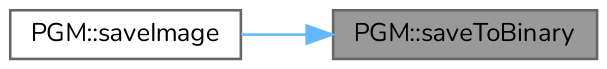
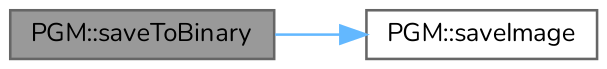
(274, 35) -> (308, 35)
